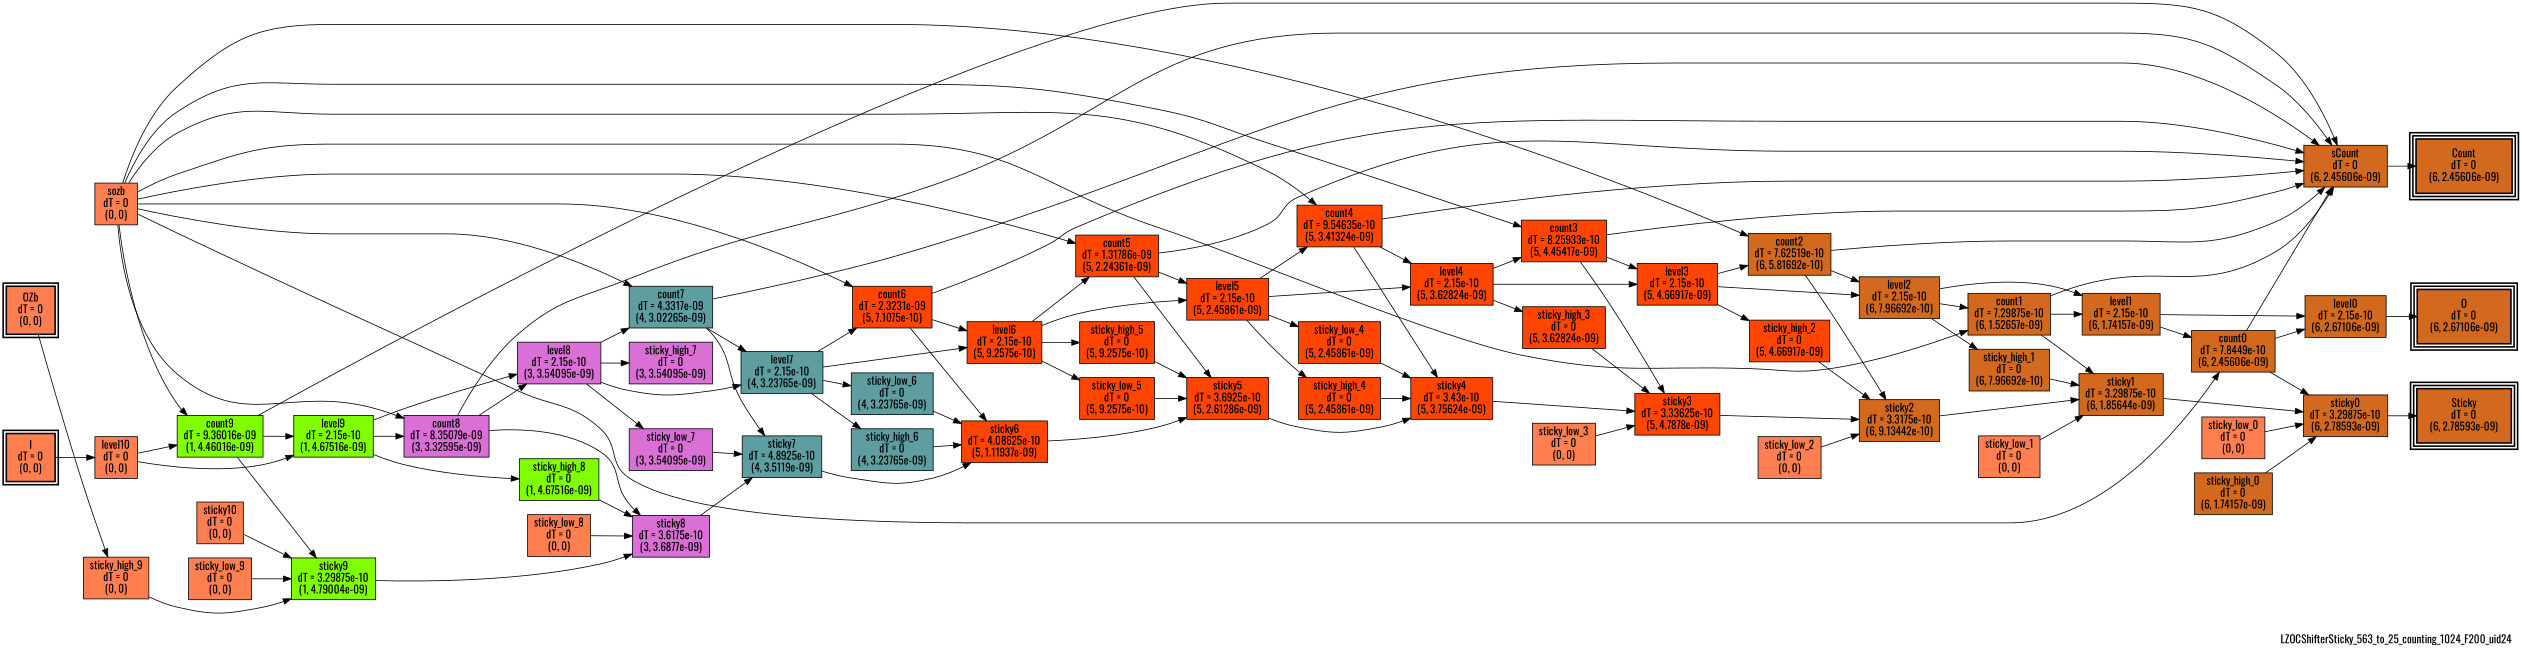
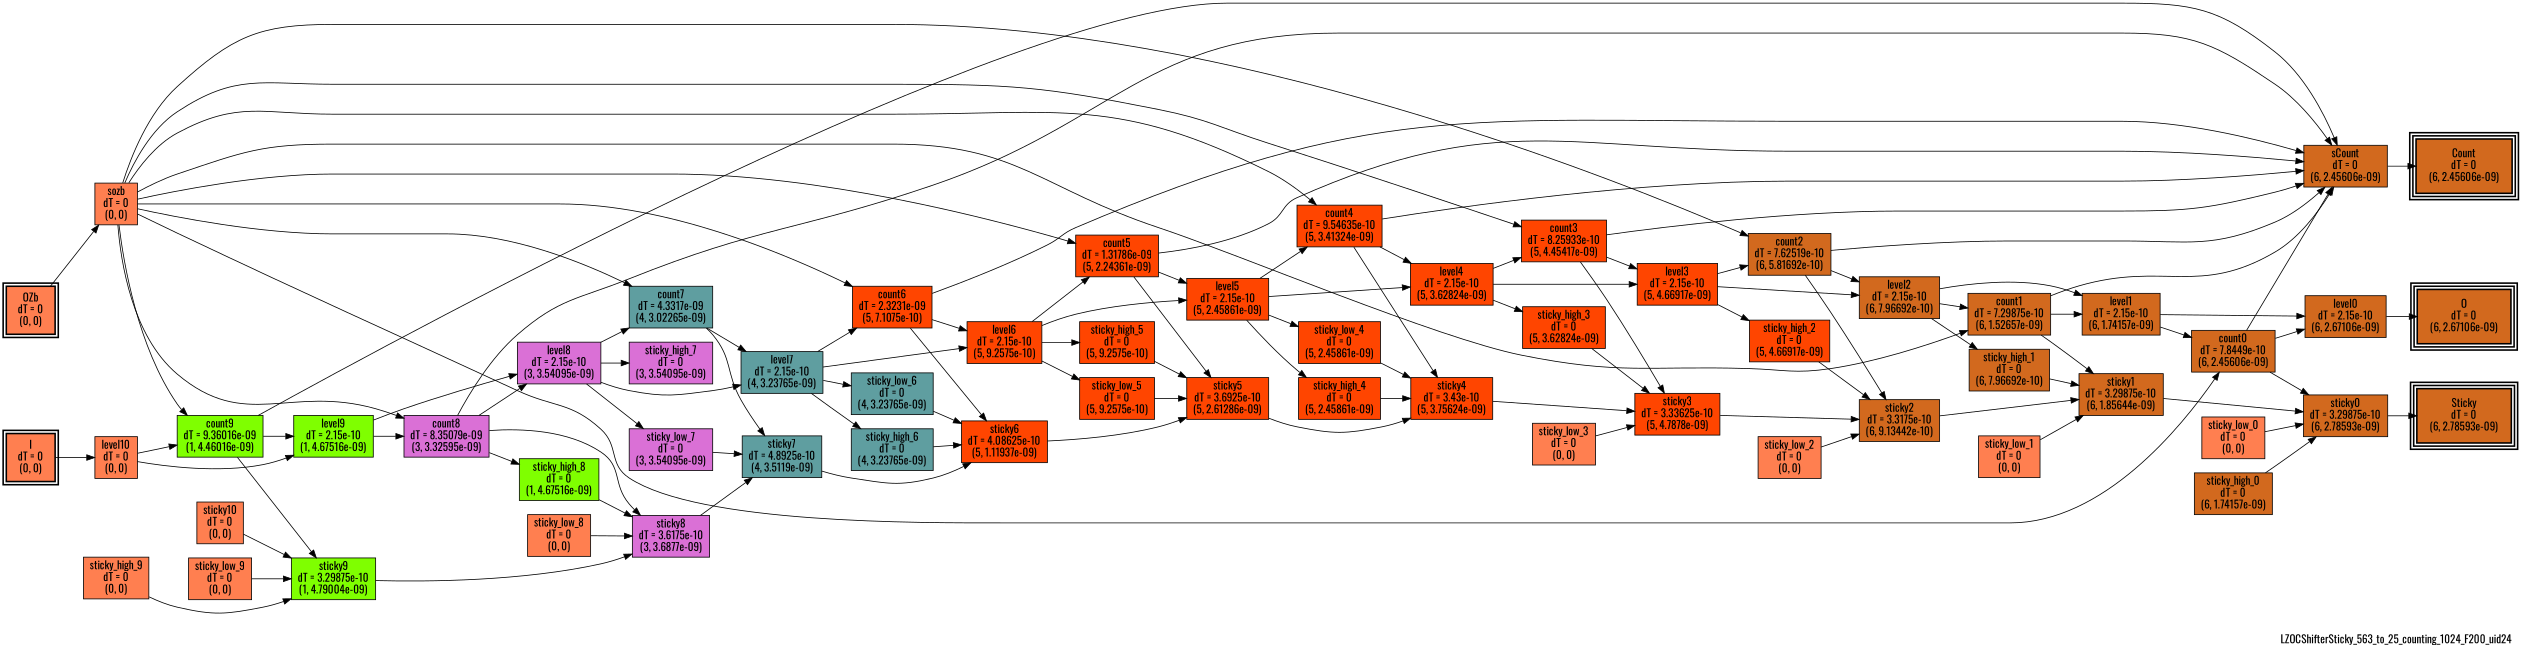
(1505, 73) -> none
(70, 442) -> (72, 259)
(441, 472) -> (501, 457)
